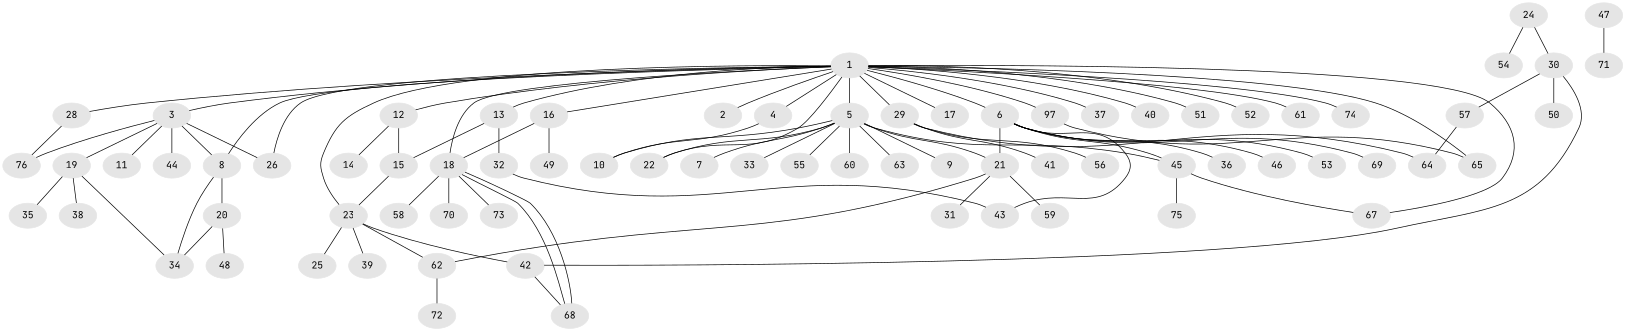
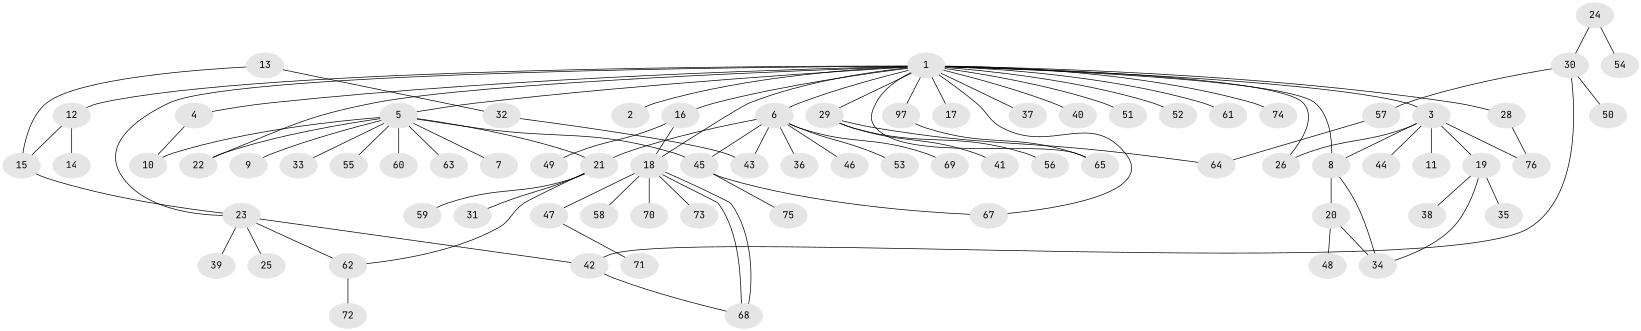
(670, 76) -> none
none -> (599, 191)
